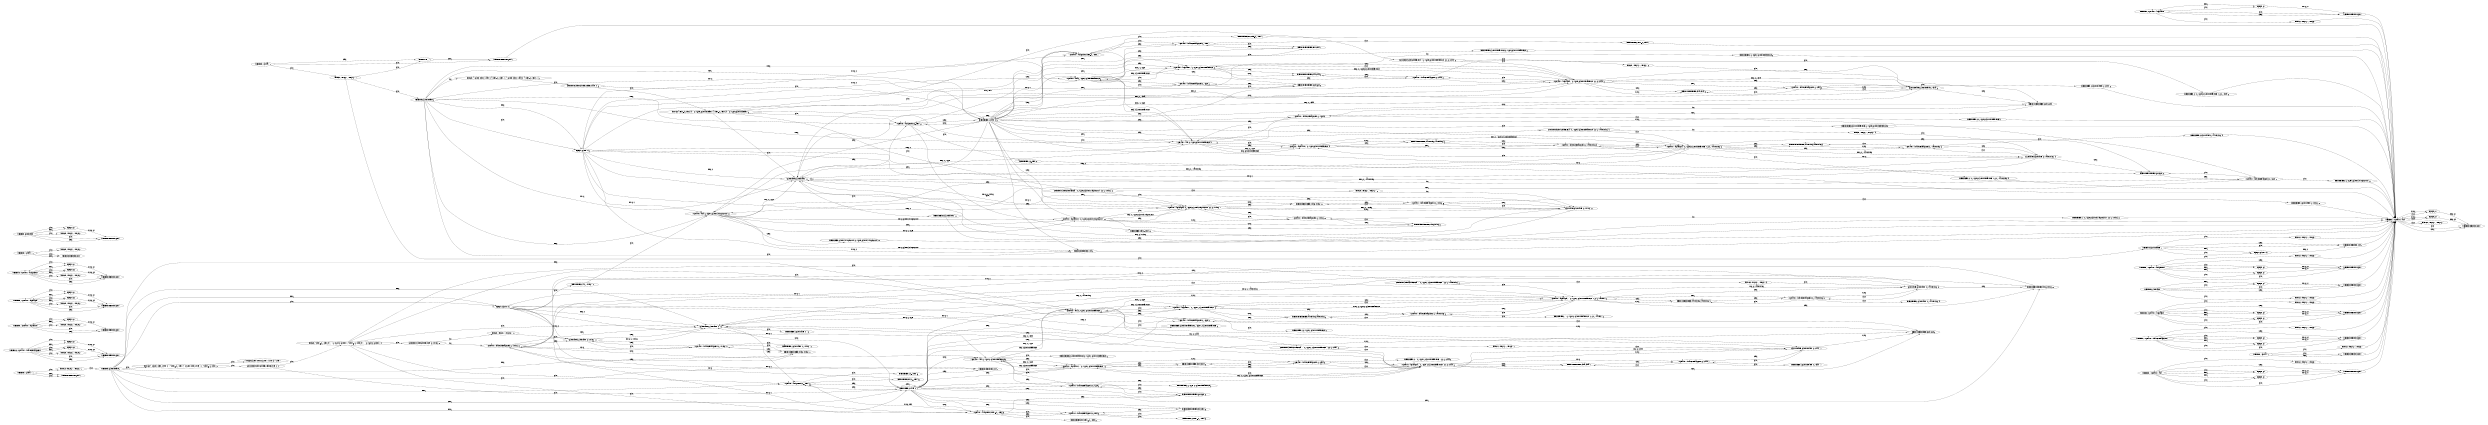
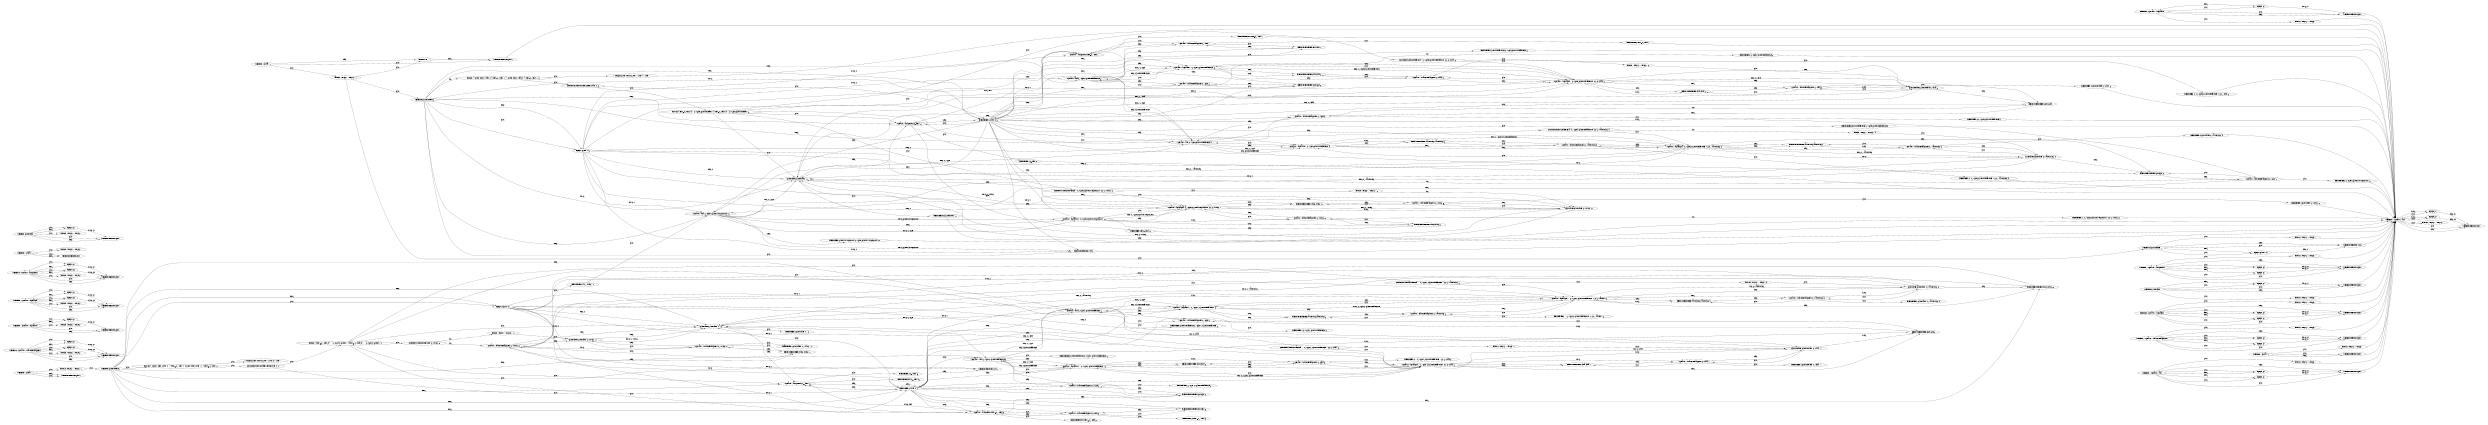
none -> (632, 76)
